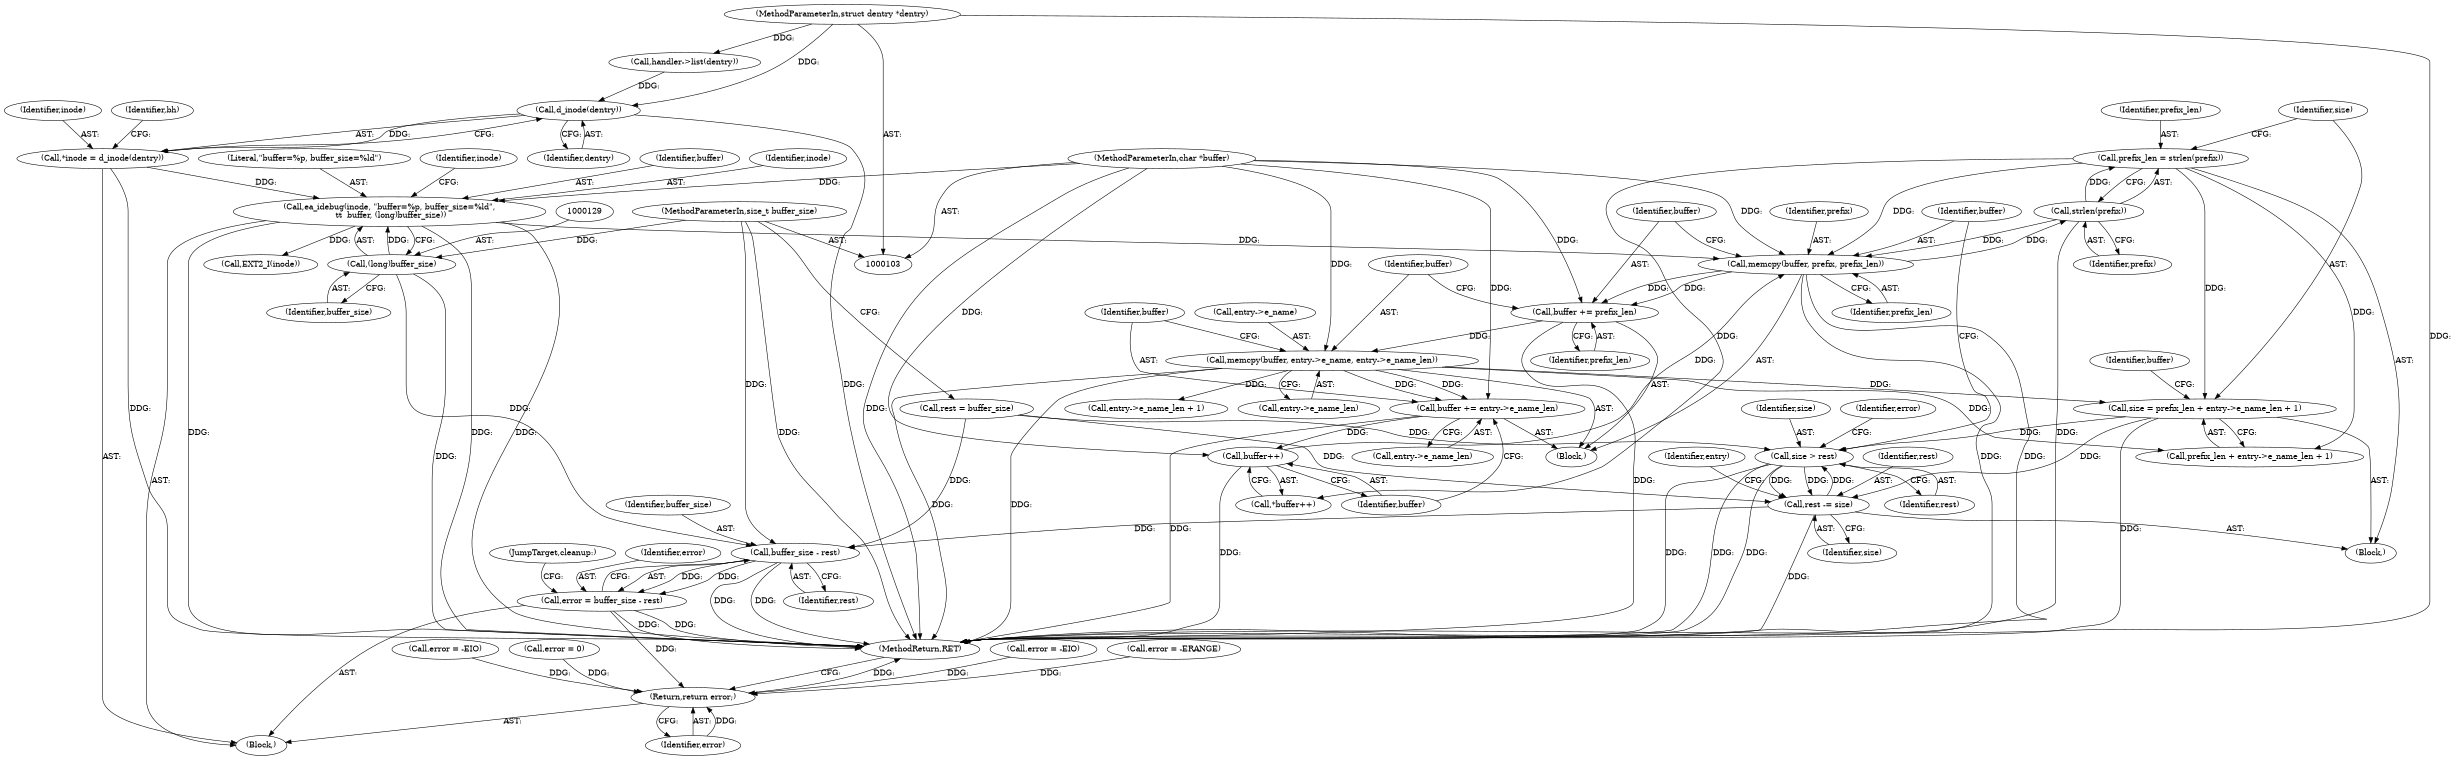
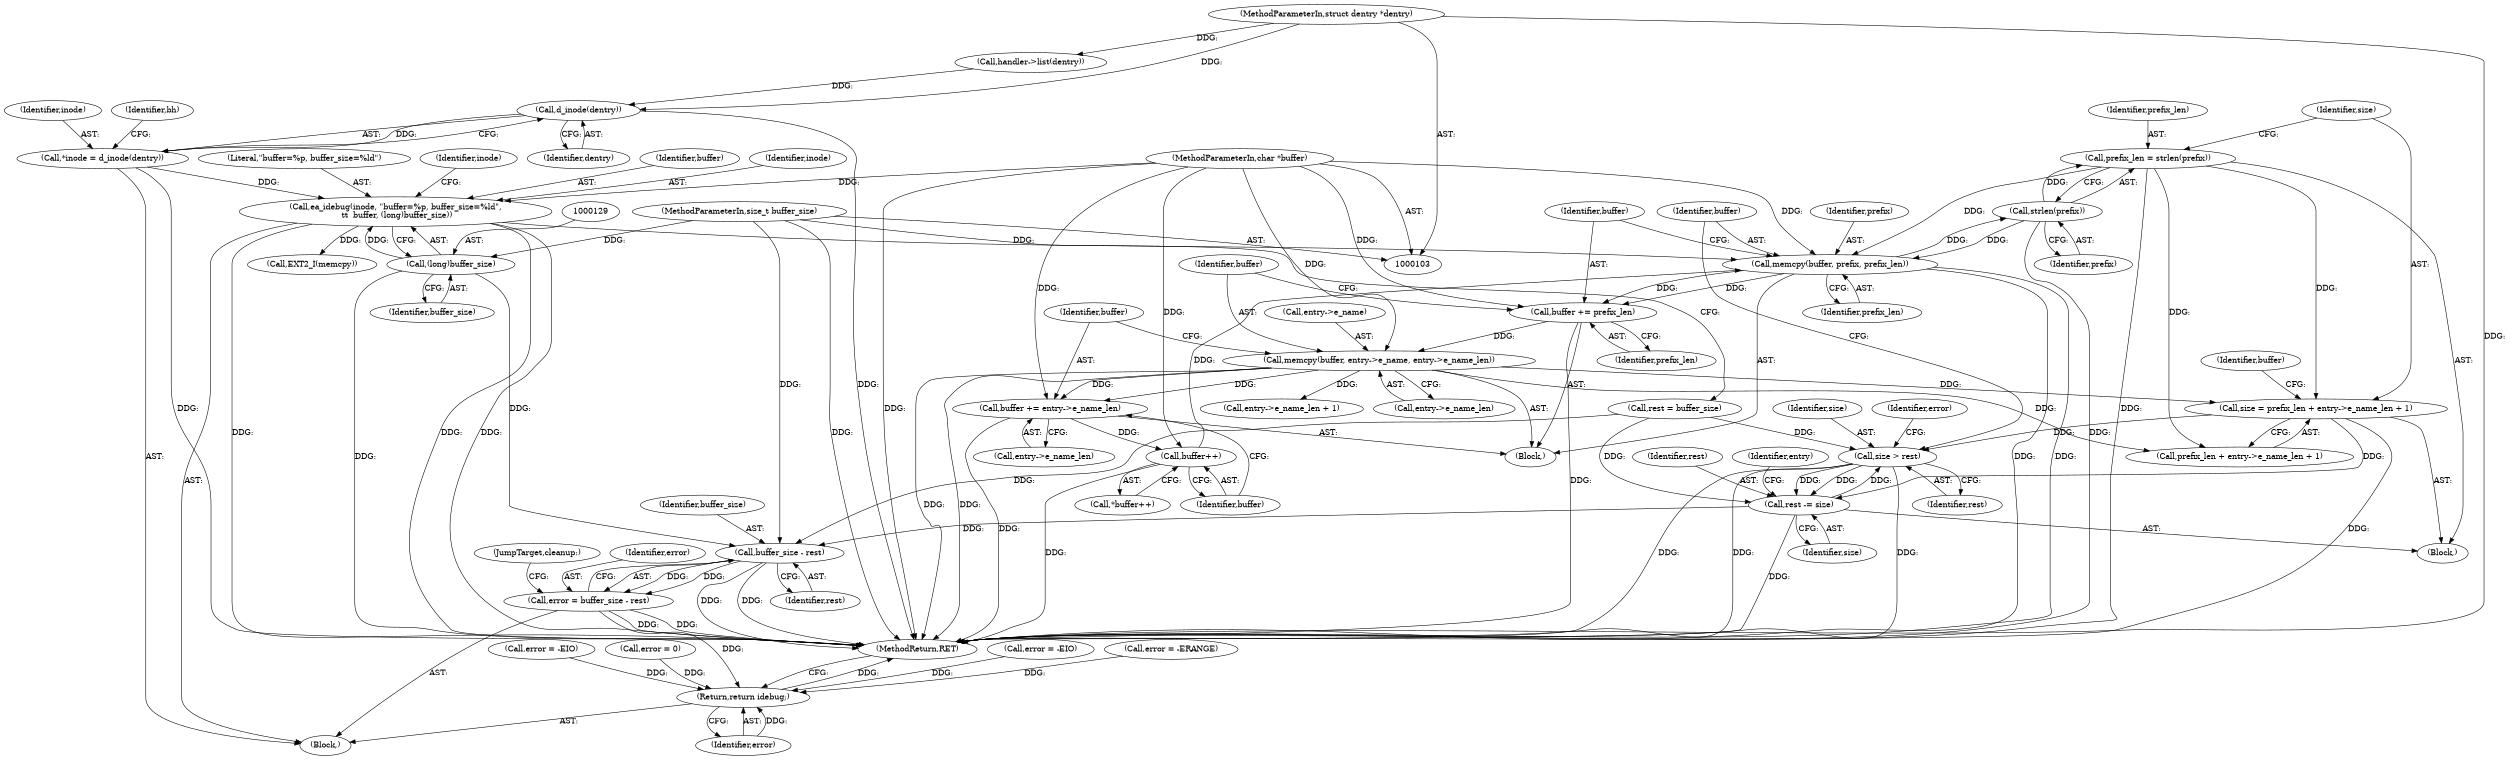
(261, 265) -> (312, 265)
(1659, 267) -> (2049, 626)
(693, 697) -> (743, 697)
